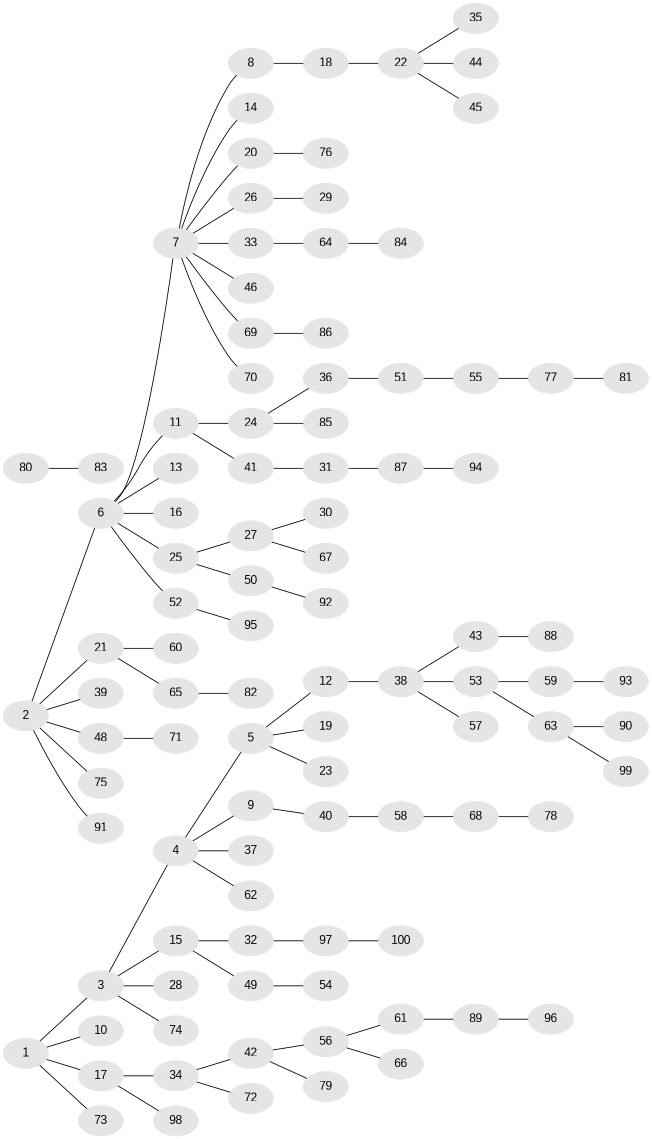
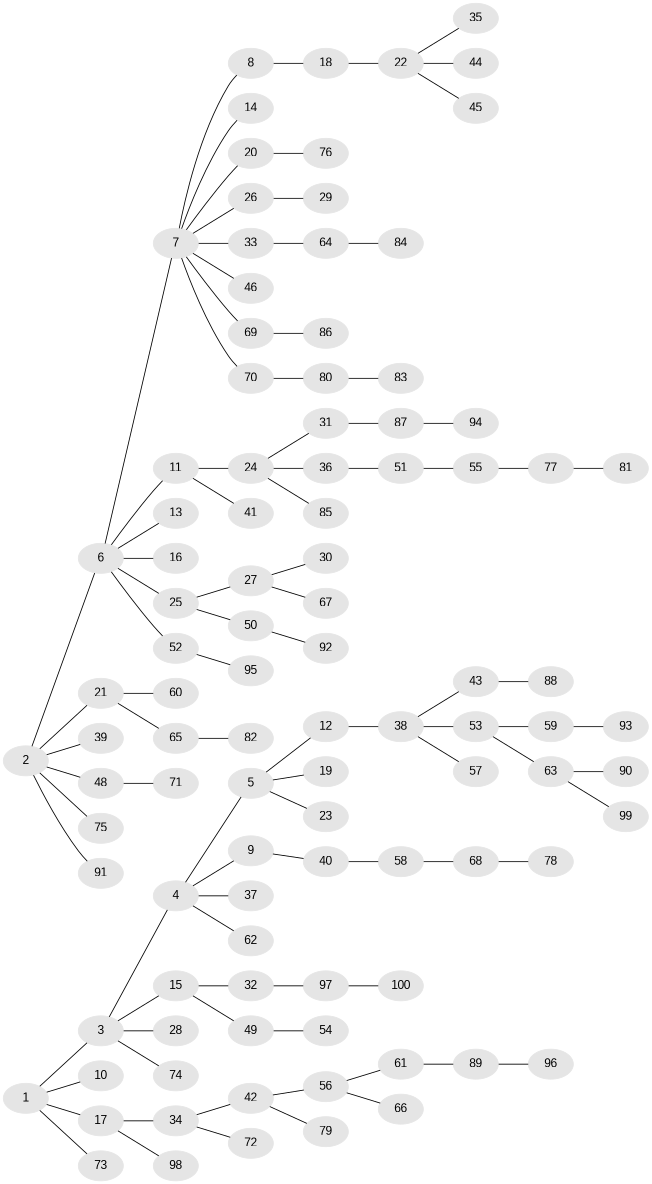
none -> (288, 378)
(288, 468) -> (288, 446)
